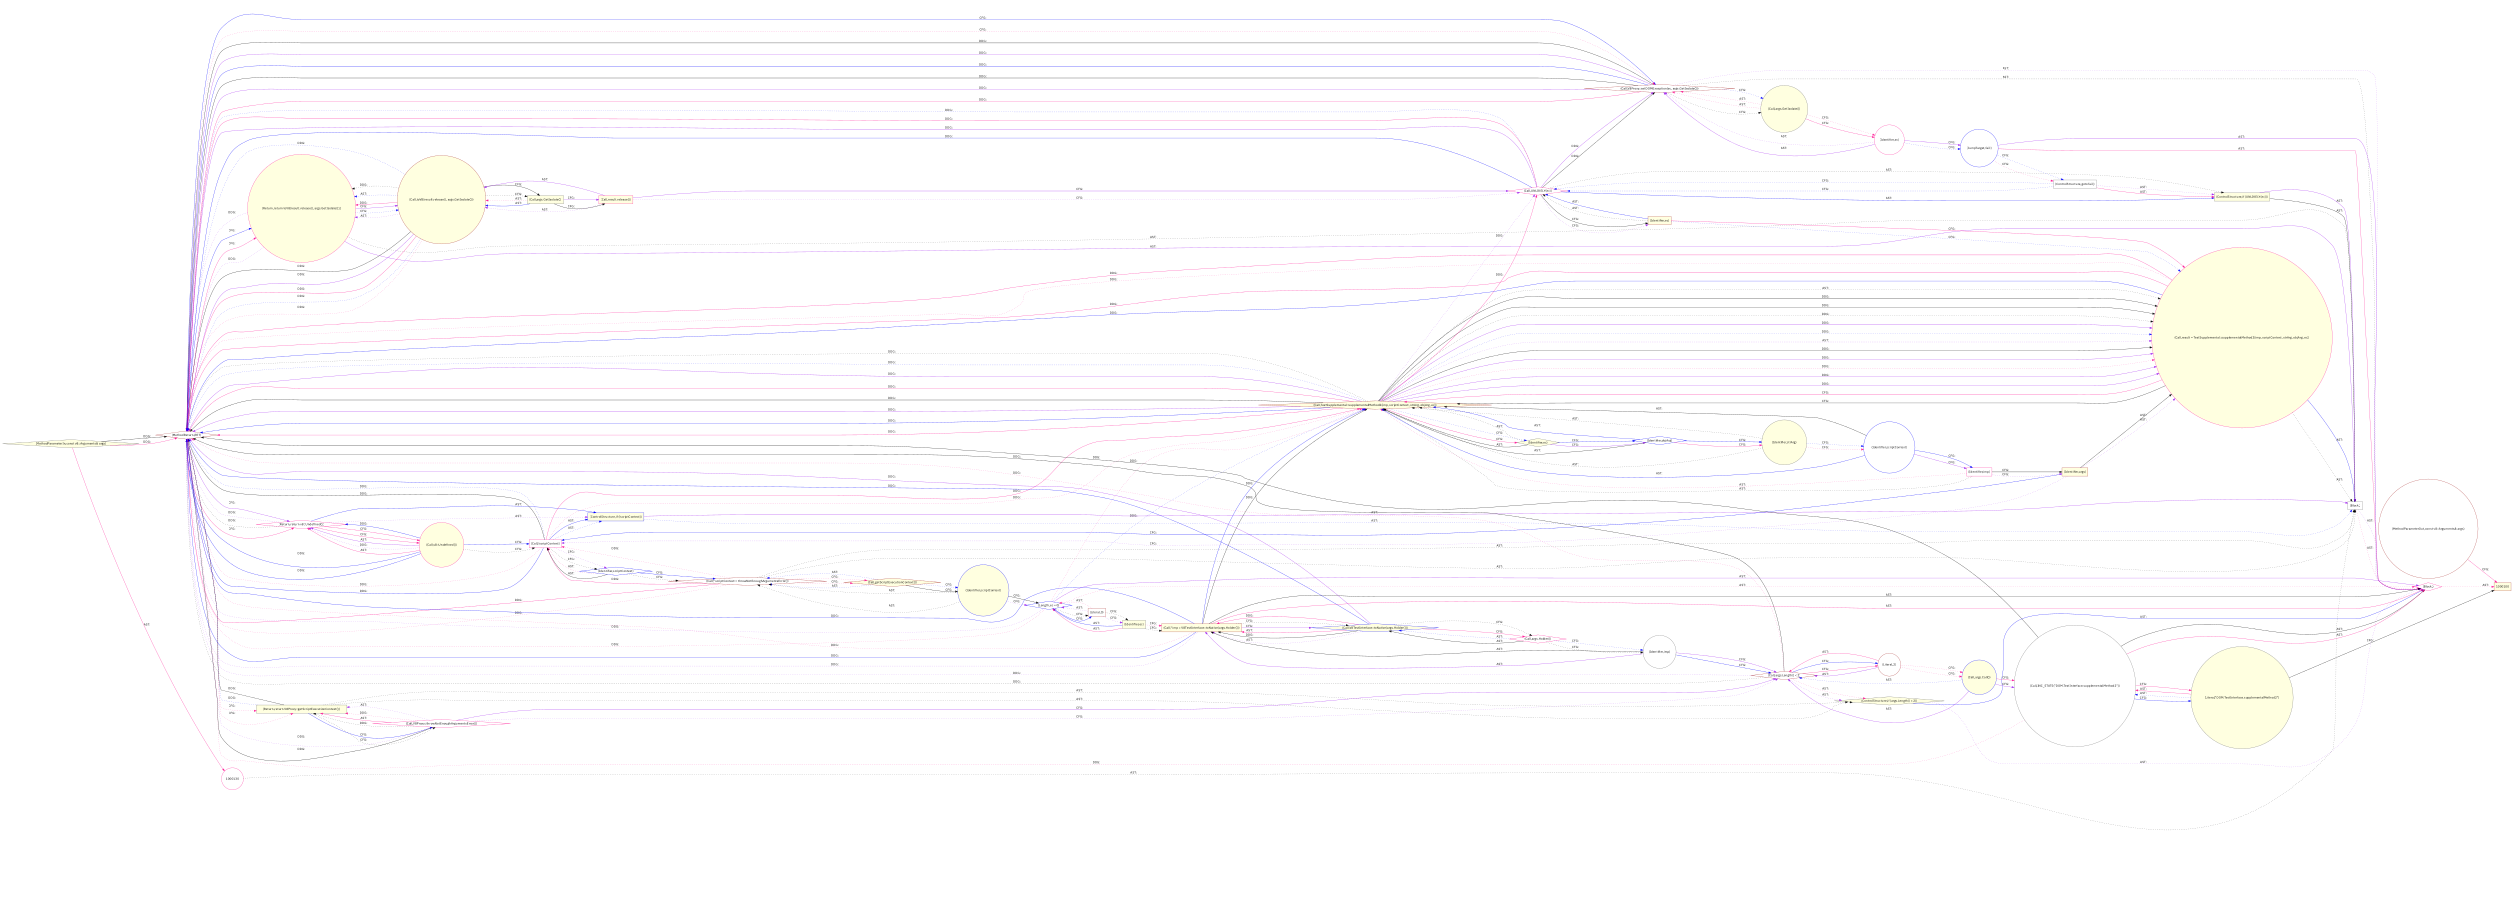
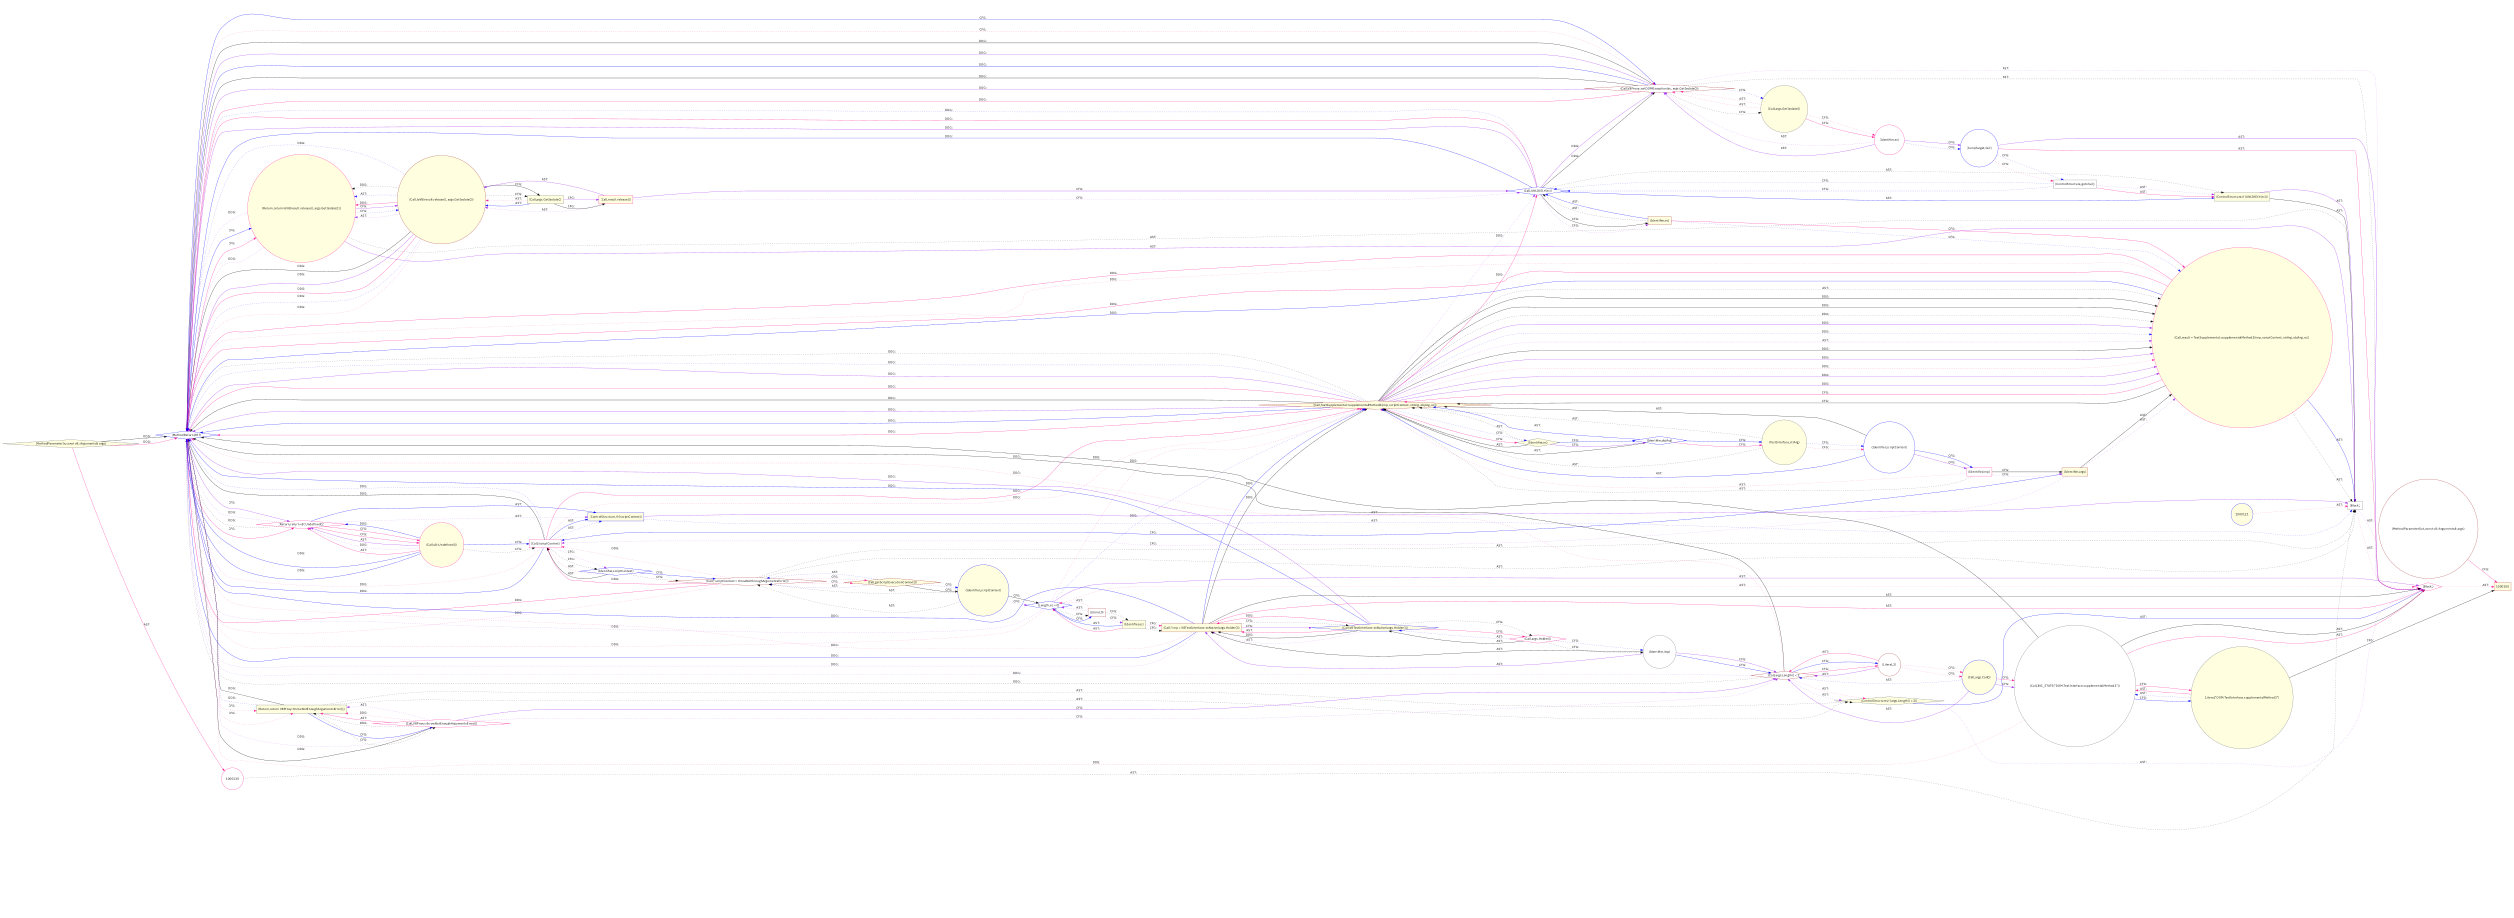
(1538, 191) -> (1538, 191)
(187, 435) -> (187, 435)
(1784, 442) -> (1784, 442)
none -> (2242, 514)
(302, 709) -> (302, 709)
